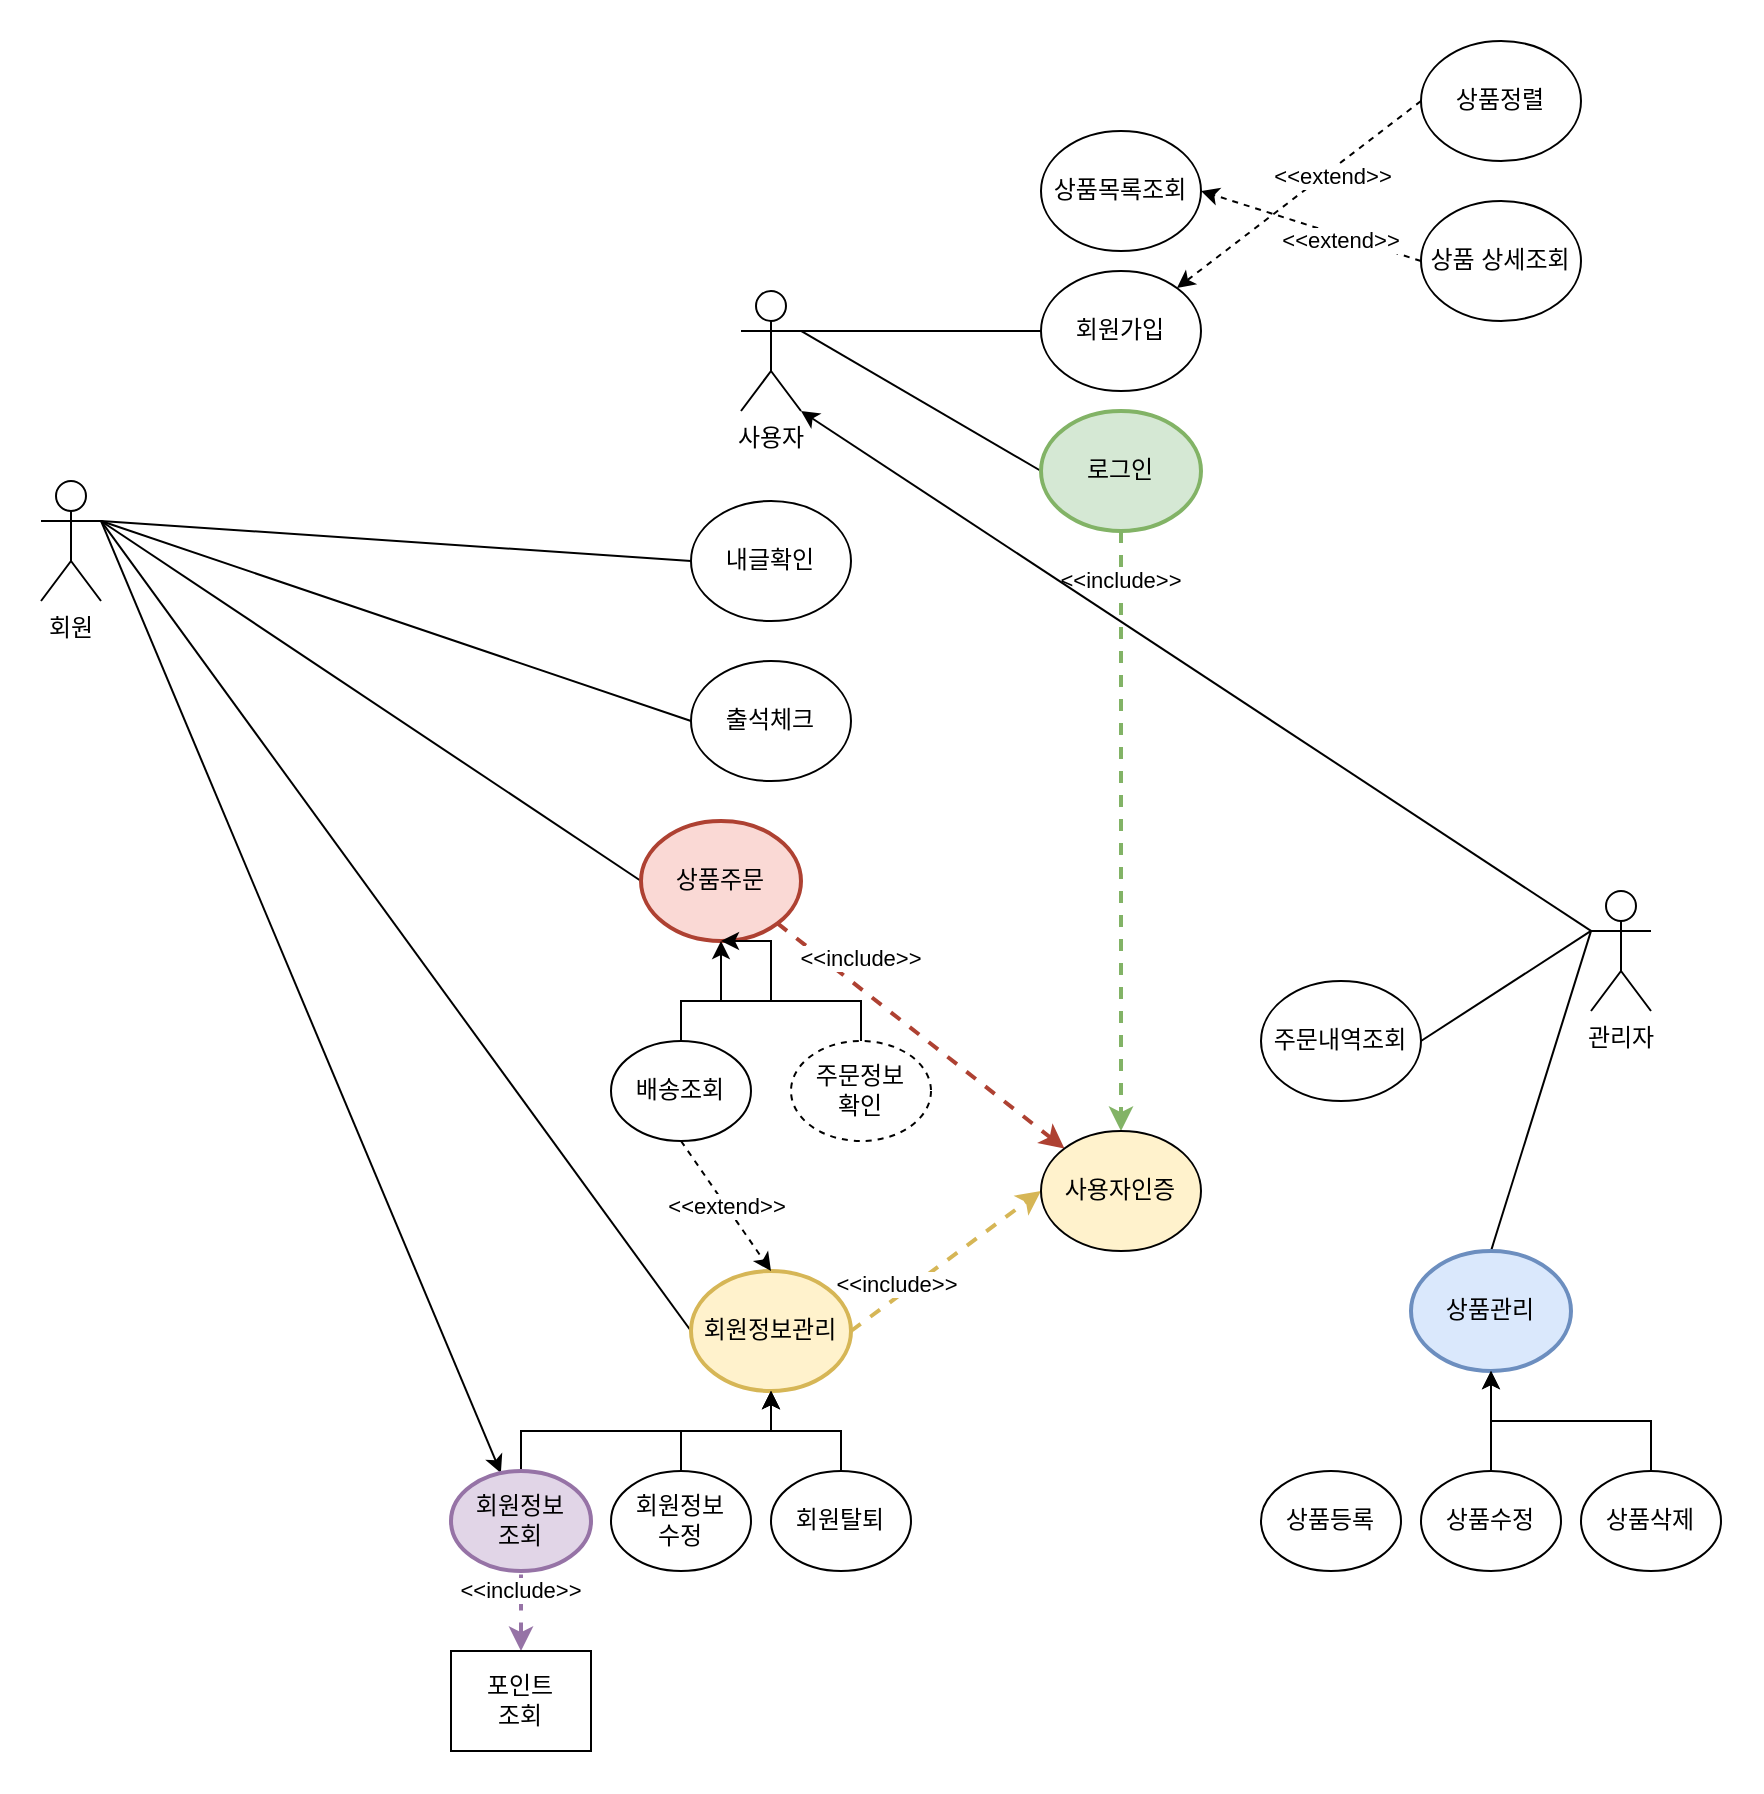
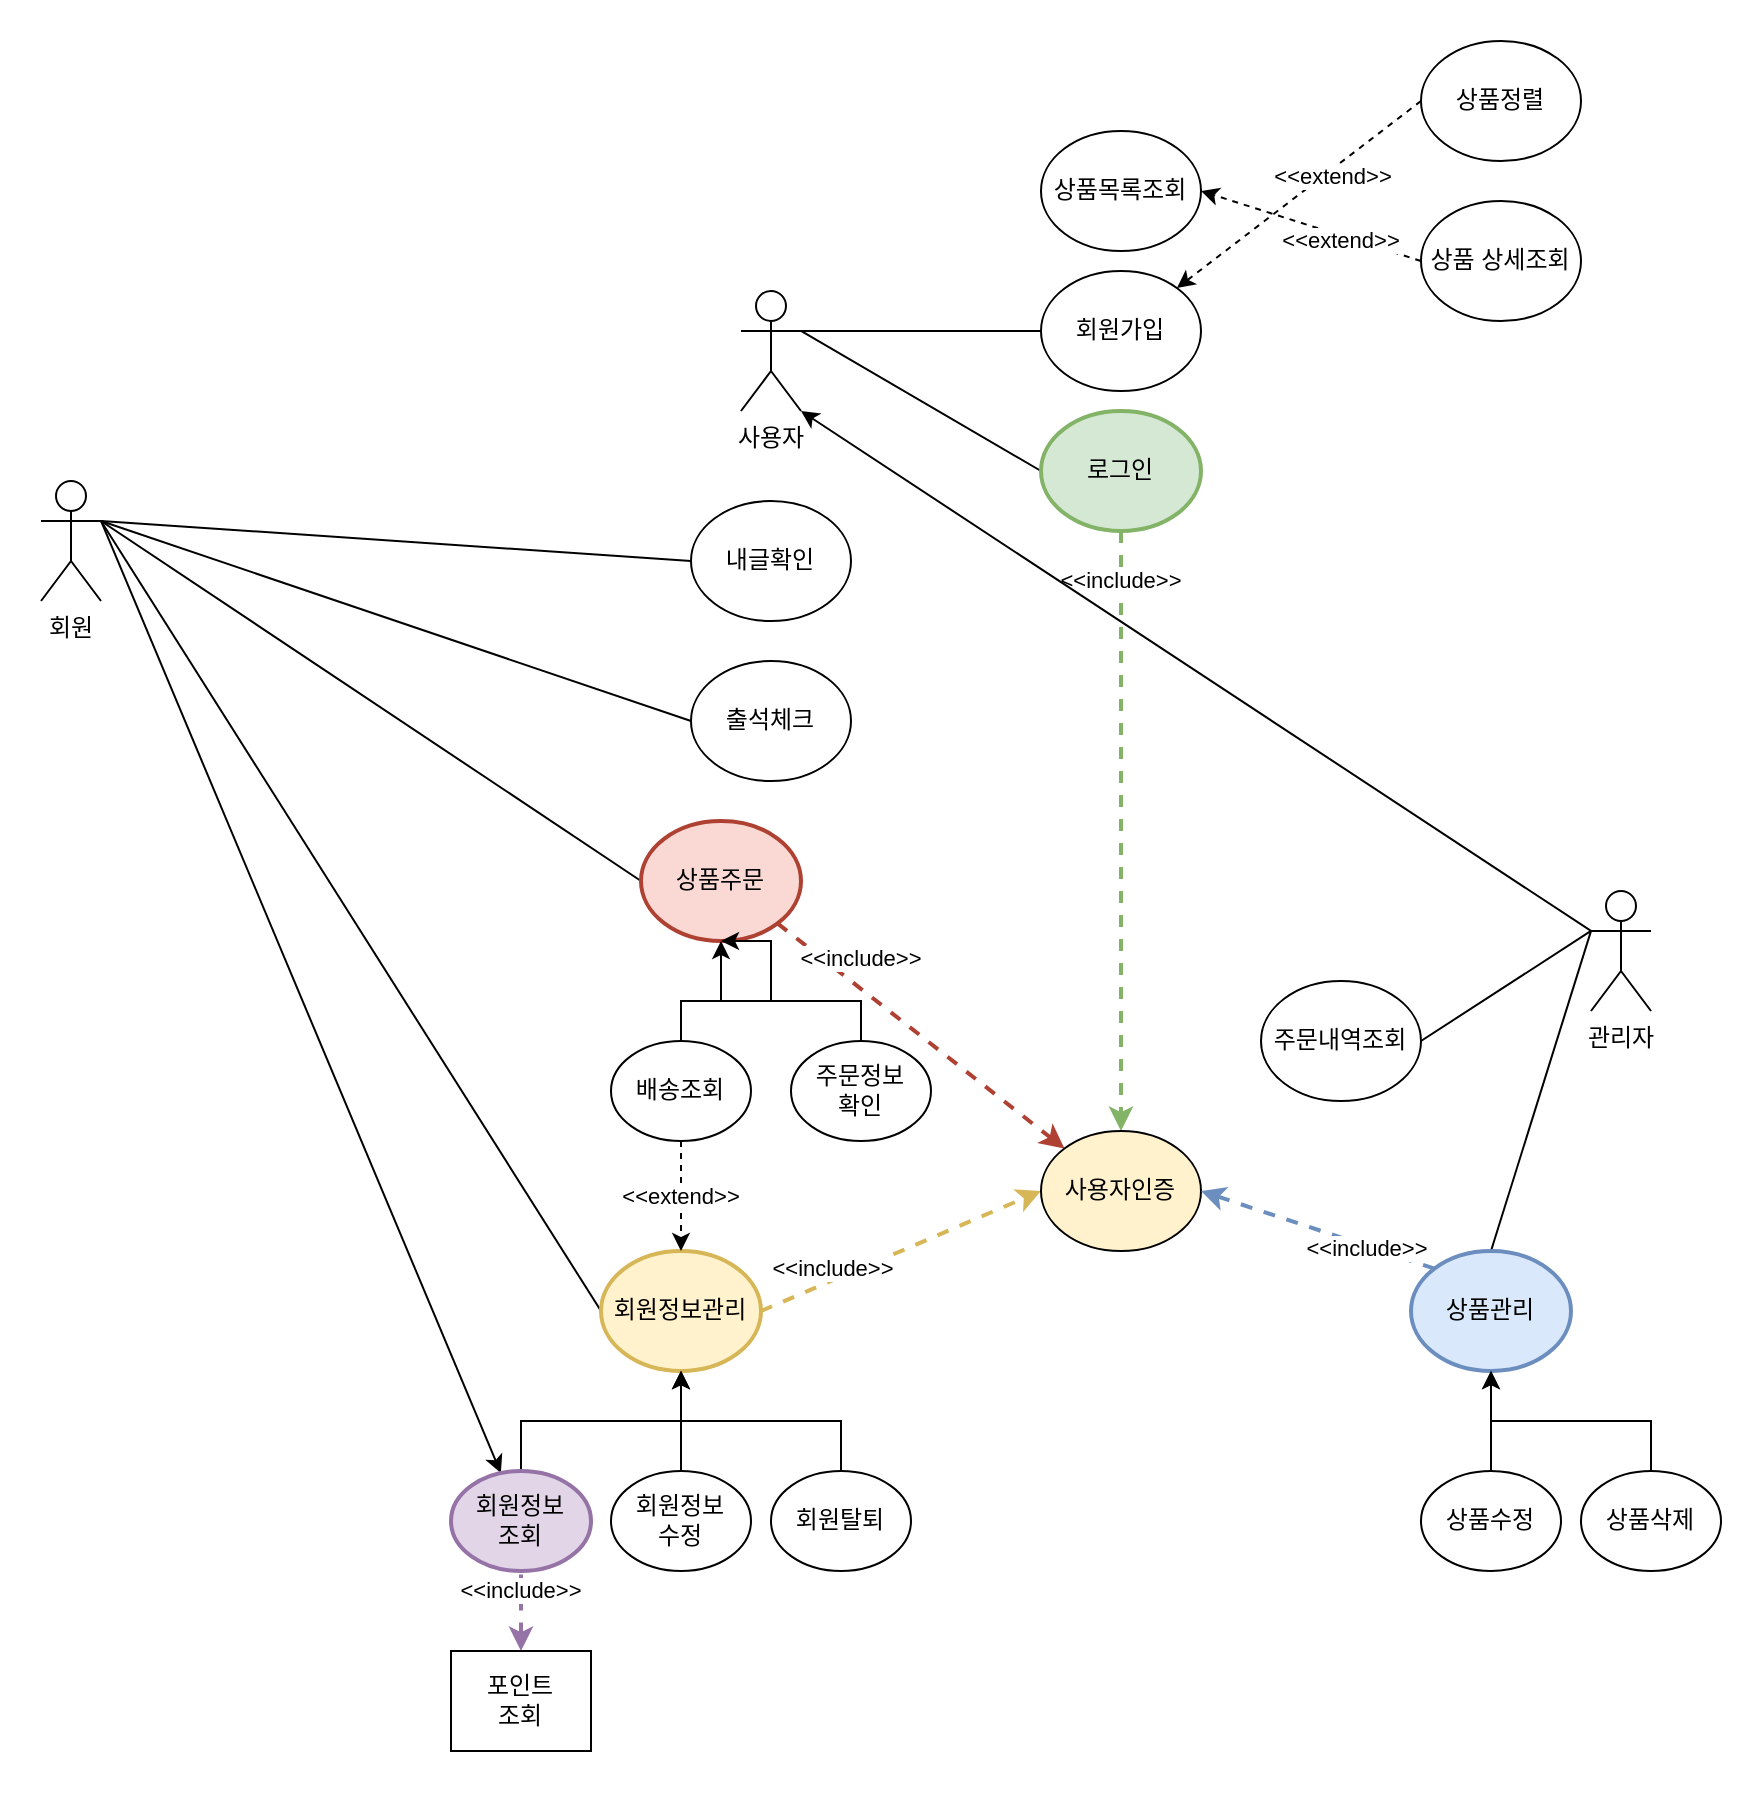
(861, 1091) -> (861, 1091)
none -> (1376, 1249)
(771, 1331) -> (681, 1311)
(1331, 1521) -> none
